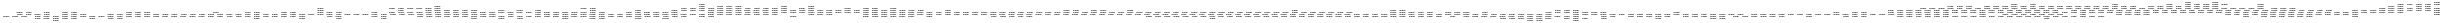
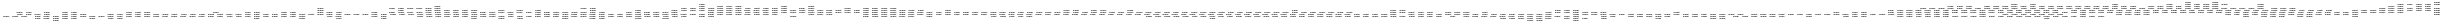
none -> (884, 8)
(1402, 14) -> none
(2291, 16) -> none
